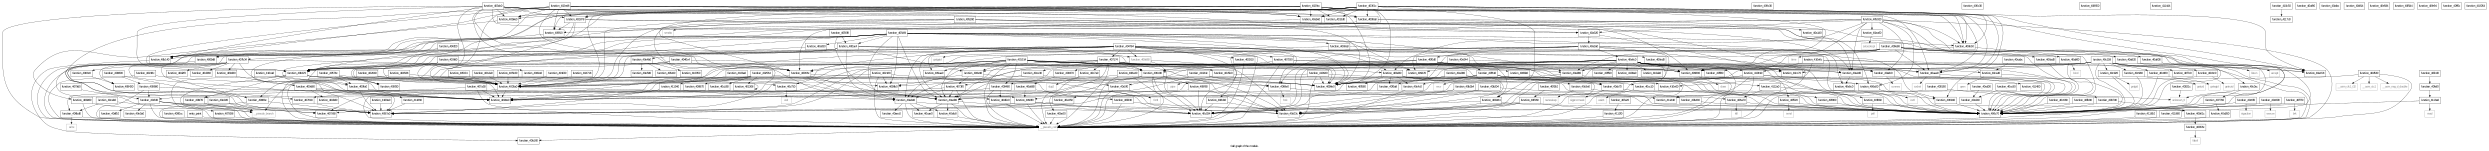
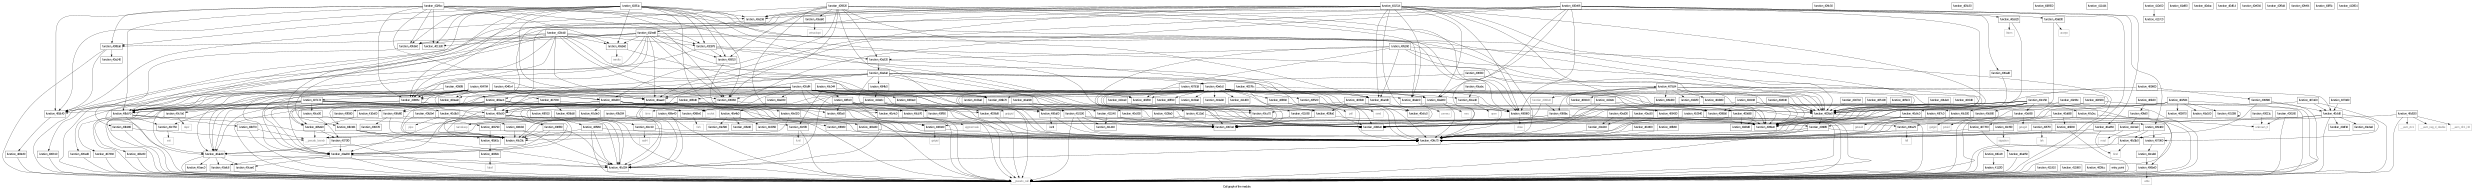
(1439, 11) -> (702, 26)
(1140, 60) -> (393, 114)
(444, 68) -> none
none -> (1268, 68)
(1612, 70) -> (686, 109)
(533, 73) -> (1541, 100)
(1286, 78) -> (342, 121)
(1891, 78) -> (1227, 94)
(1046, 80) -> none
(2058, 83) -> none
none -> (879, 87)
none -> (1990, 89)
(630, 91) -> none
none -> (1726, 97)
(1913, 100) -> (1052, 127)
(2058, 100) -> none
(1334, 101) -> none
(216, 108) -> (2151, 147)
(1494, 109) -> (2123, 147)
(2270, 114) -> none
(790, 134) -> (510, 181)
none -> (935, 141)
